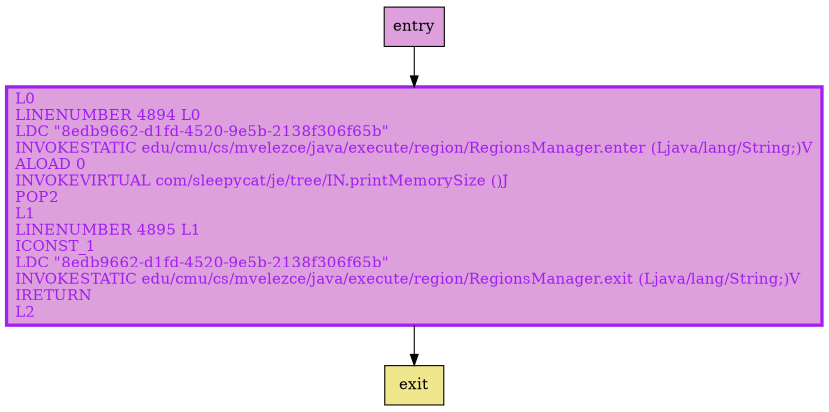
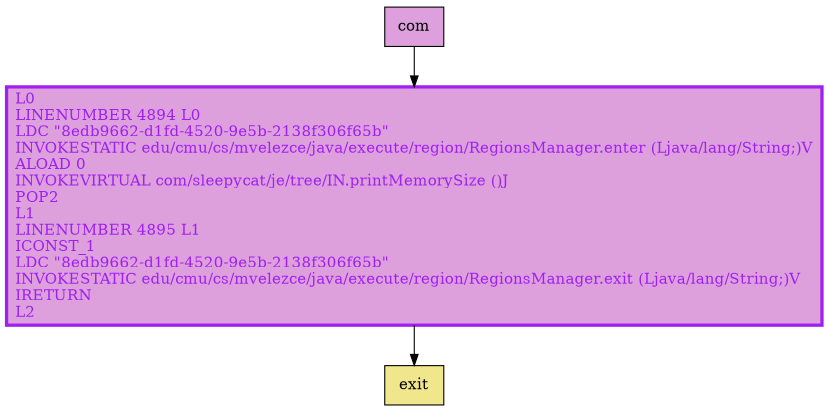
(414, 27) -> (414, 27)
